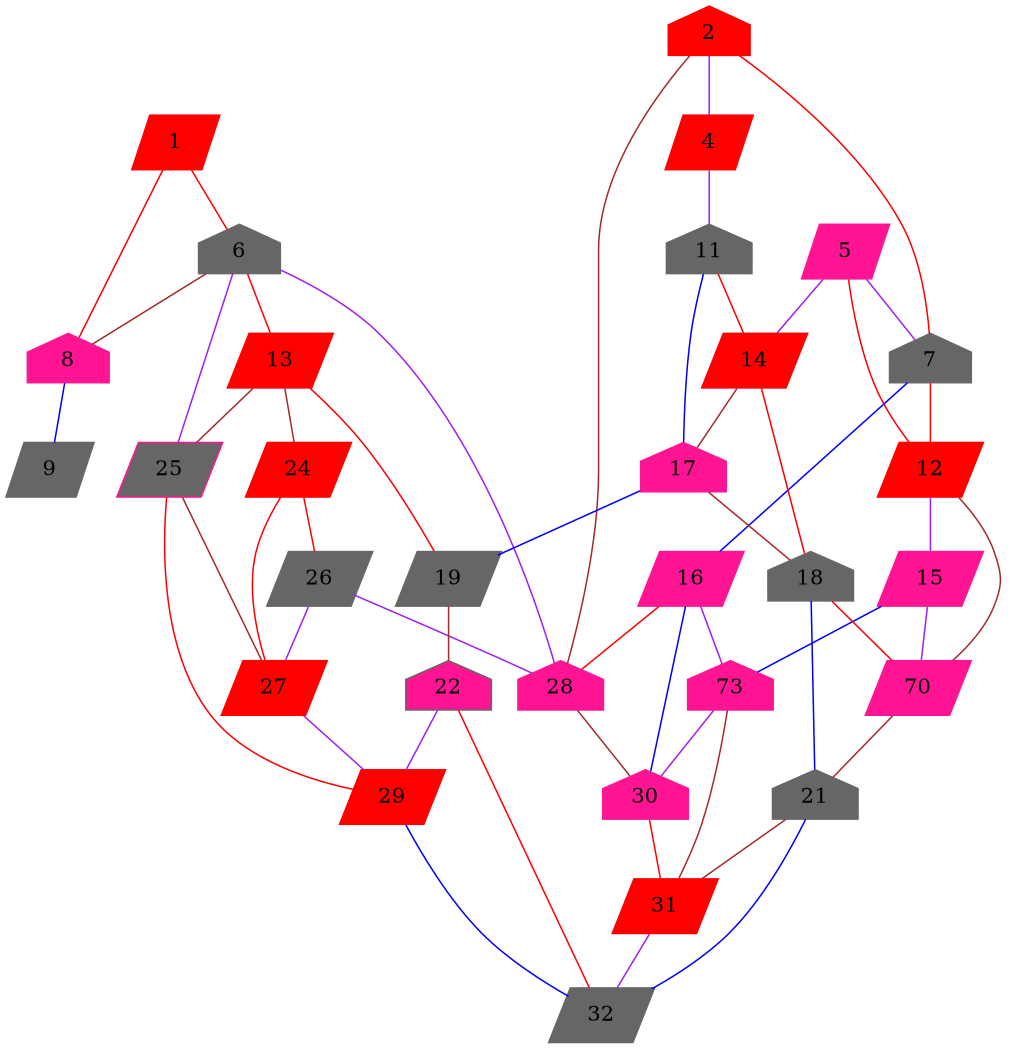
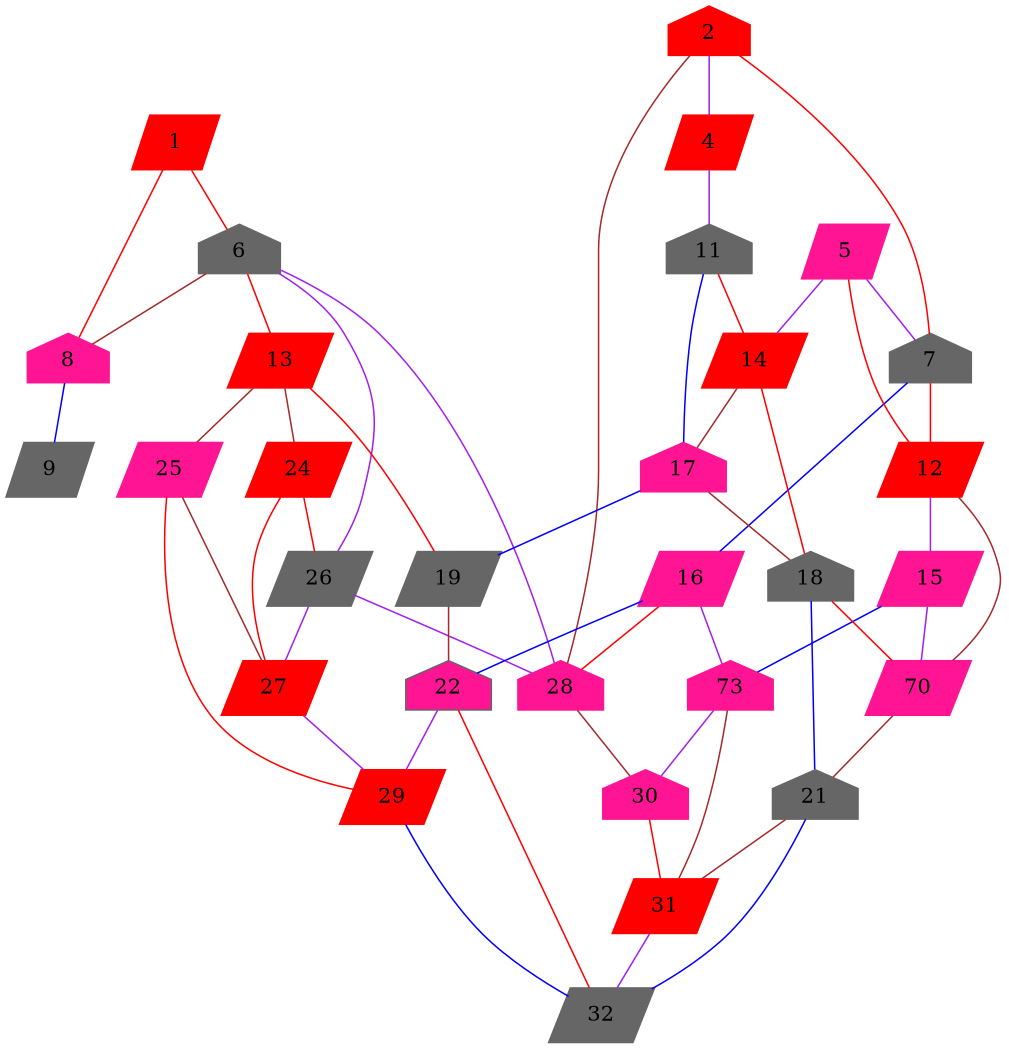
(206, 358) -> (372, 398)
(170, 470) -> (170, 470)
(668, 689) -> (560, 637)
